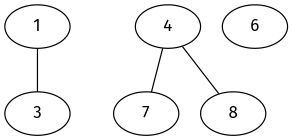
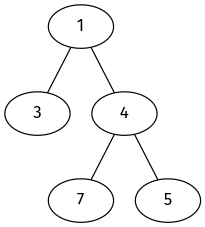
(255, 27) -> none
none -> (103, 70)
(233, 114) -> (168, 201)
